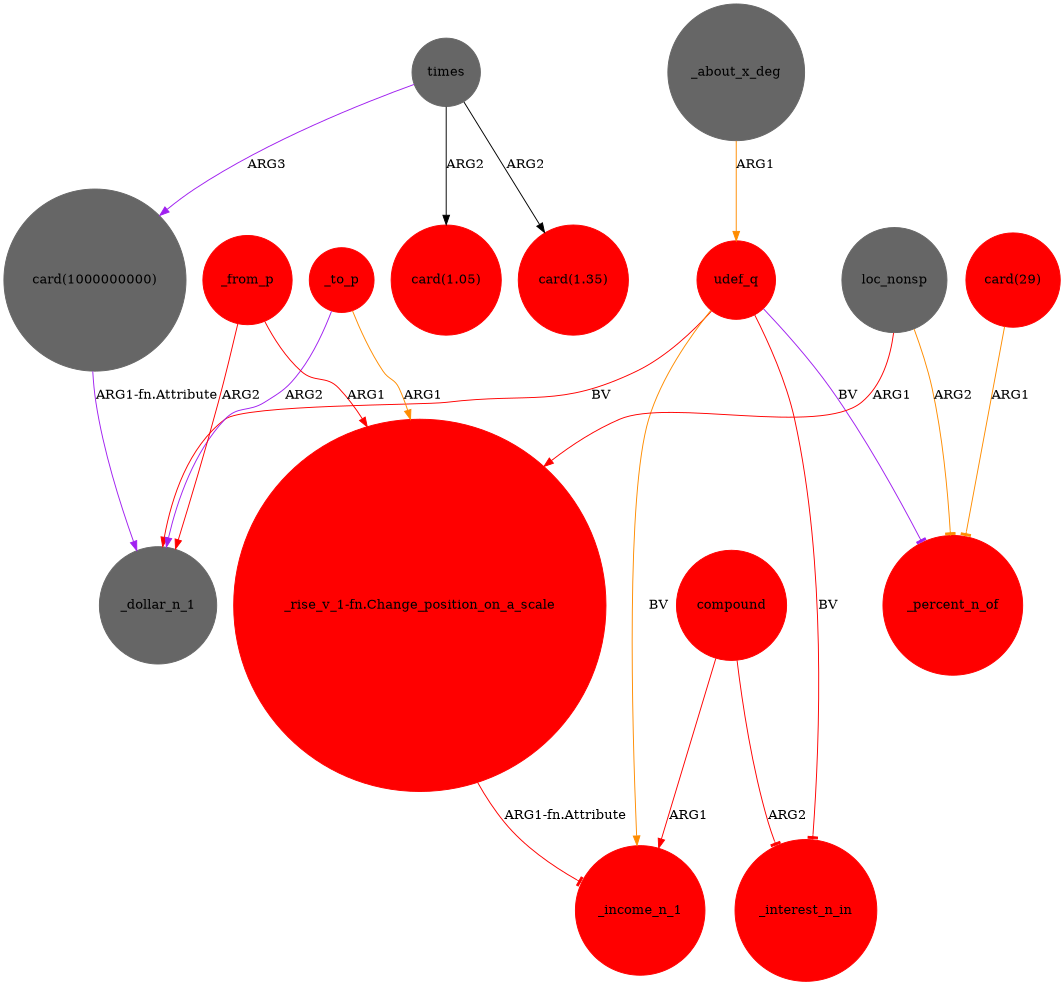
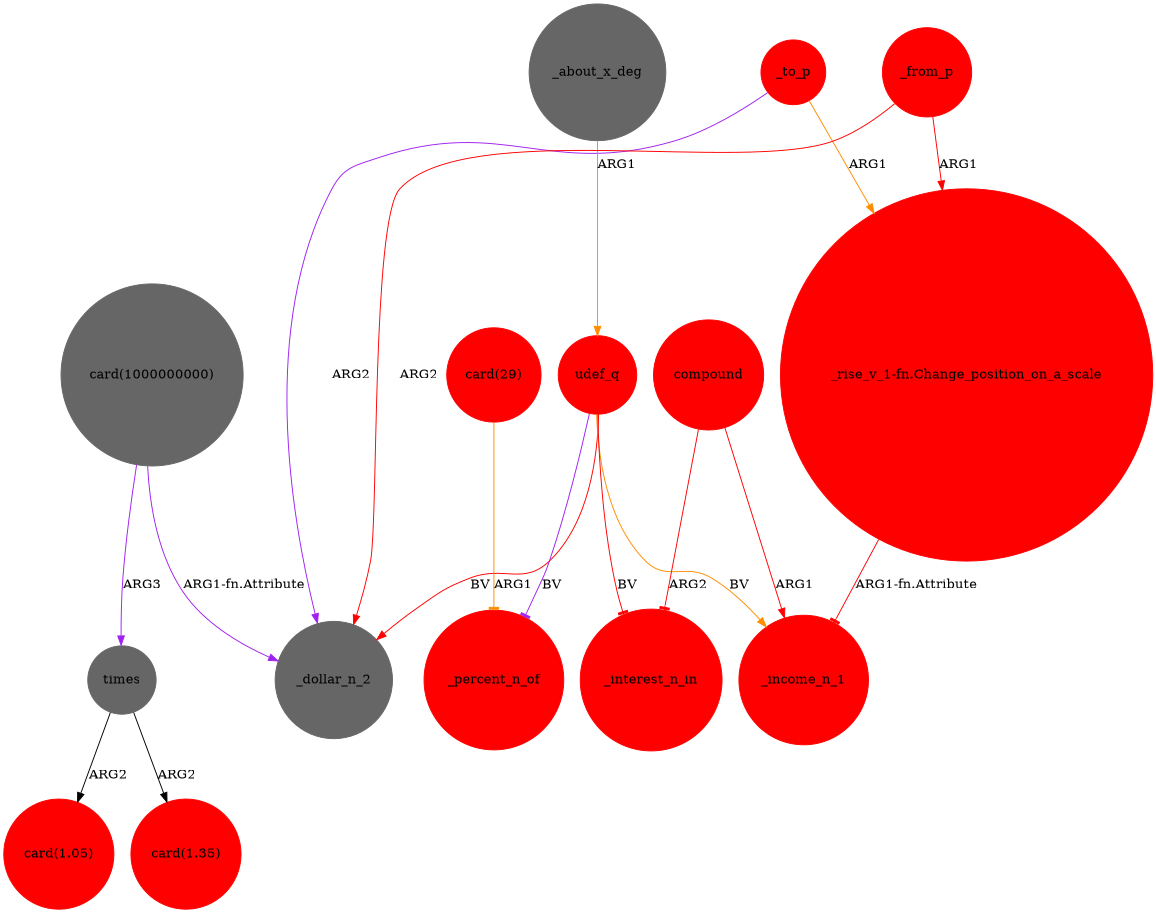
(286, 138) -> (125, 550)
(894, 280) -> none
(158, 605) -> (334, 680)
